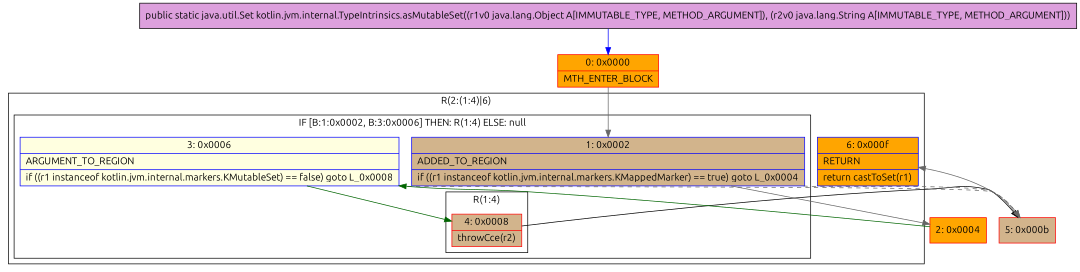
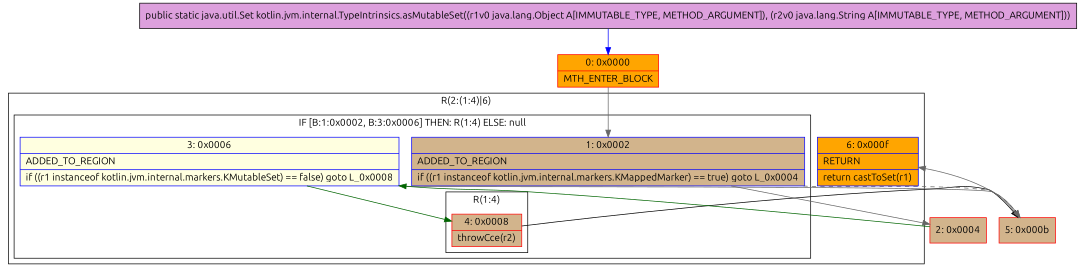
(80, 161) -> (71, 161)
(711, 187) -> (711, 187)
(958, 230) -> (958, 230)
